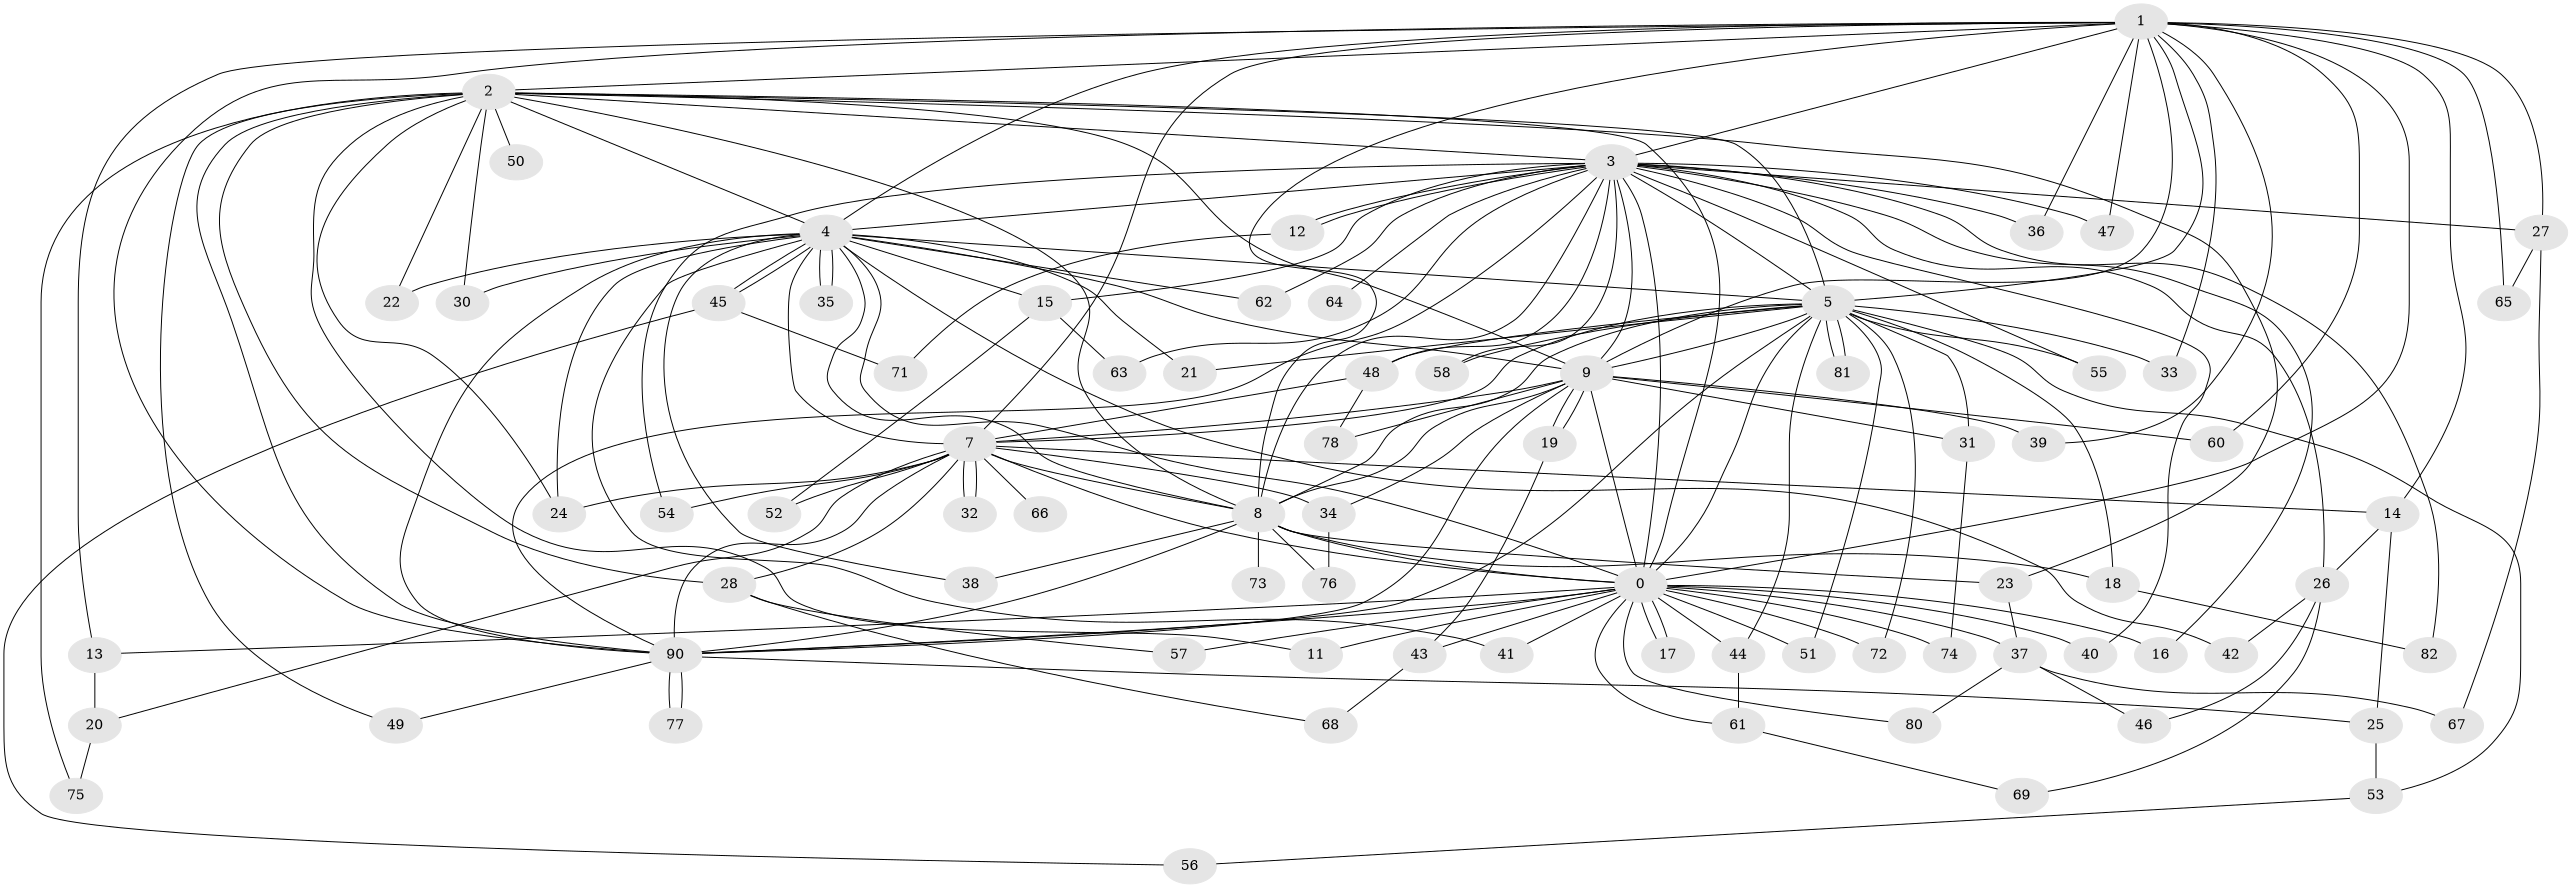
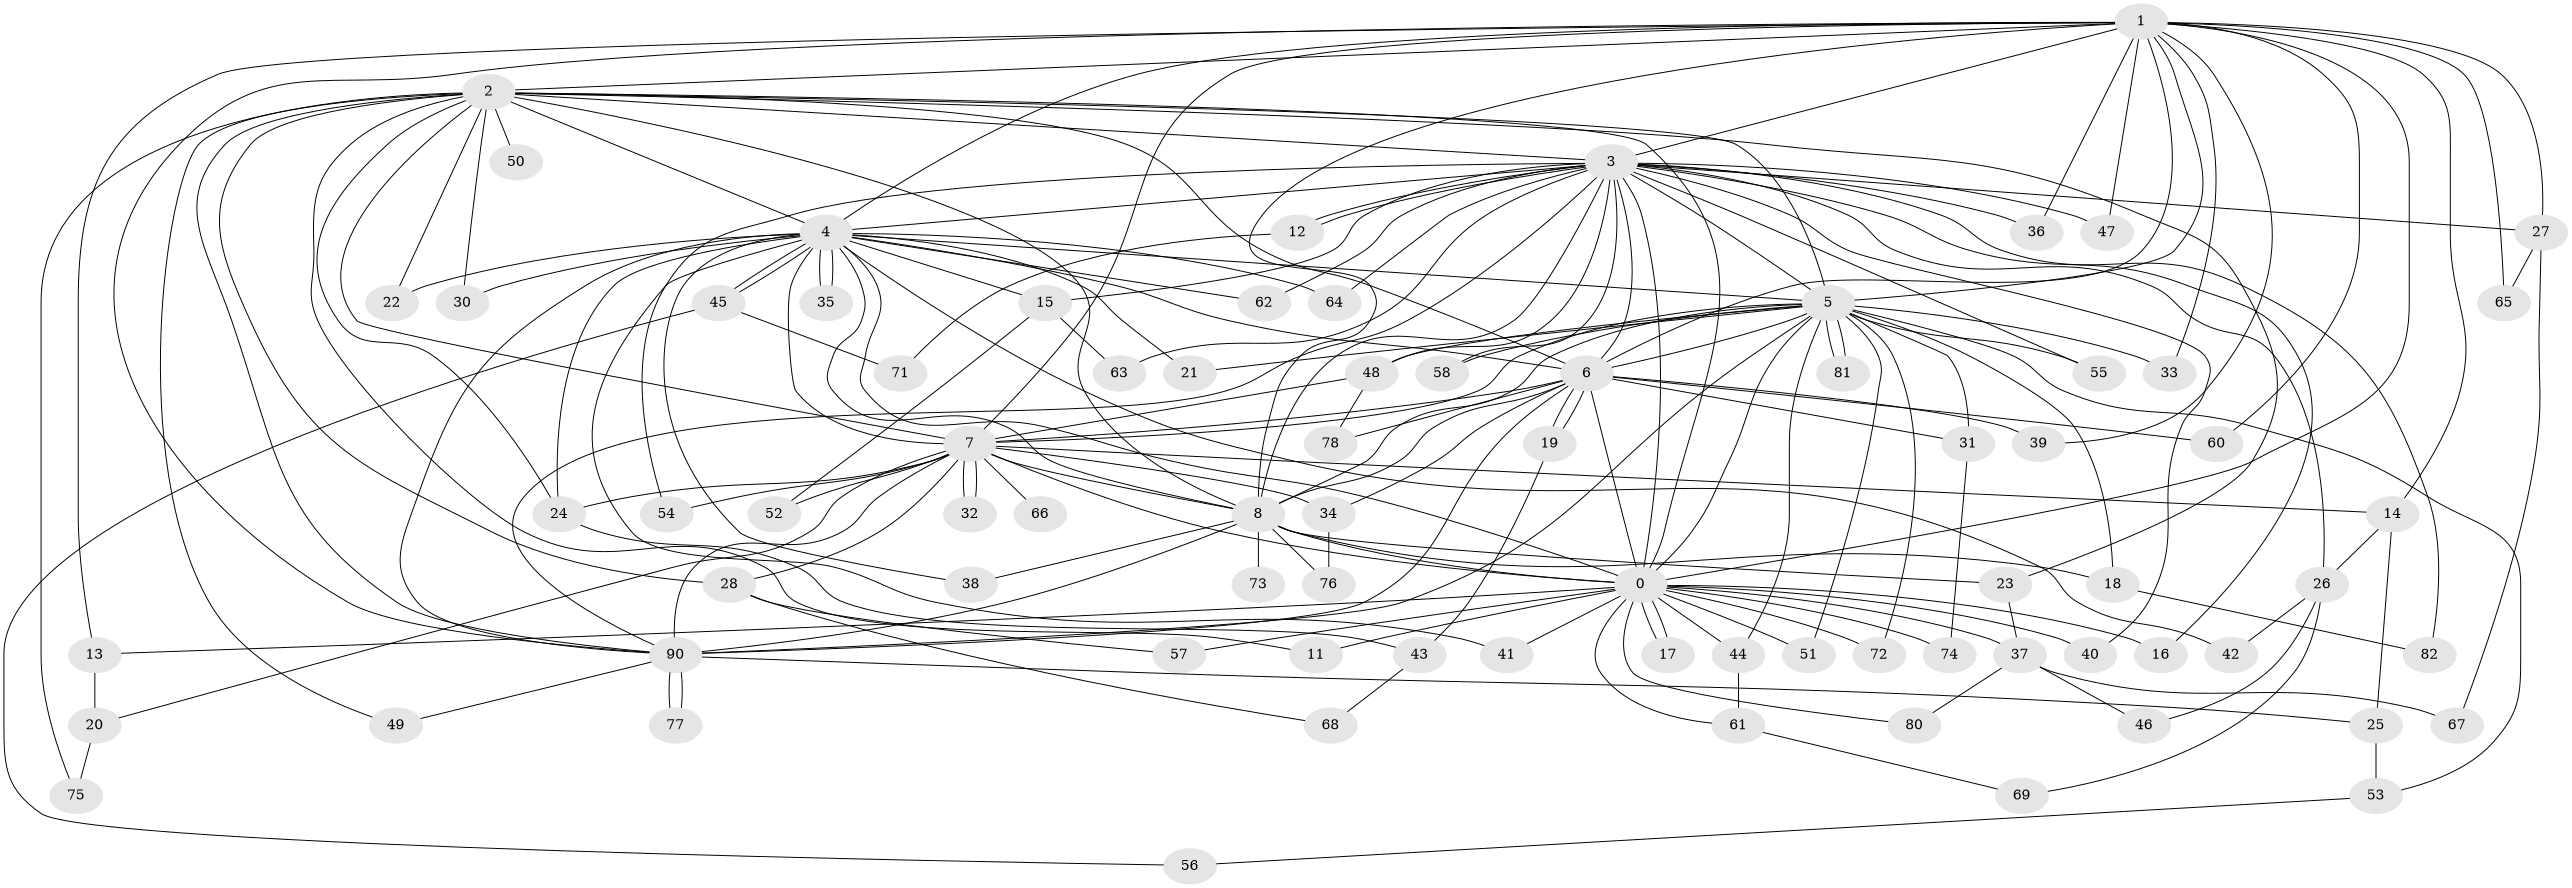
none -> (1051, 243)
none -> (539, 362)
(1587, 374) -> (1587, 374)
(1388, 612) -> none
(1530, 619) -> (896, 615)
